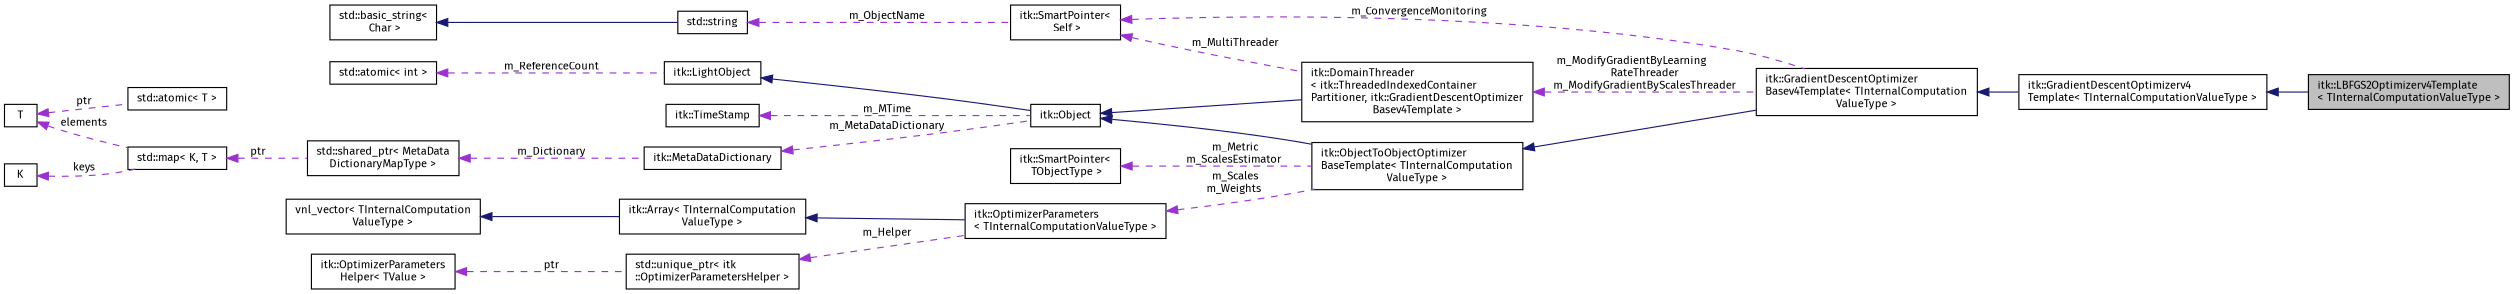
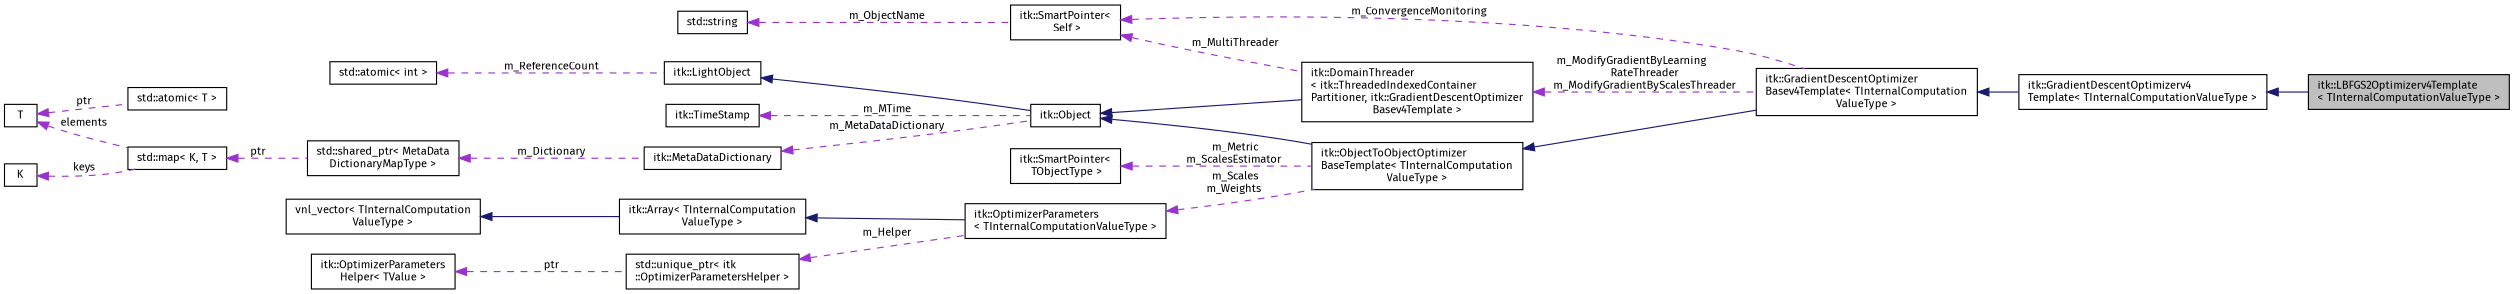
(383, 22) -> none
